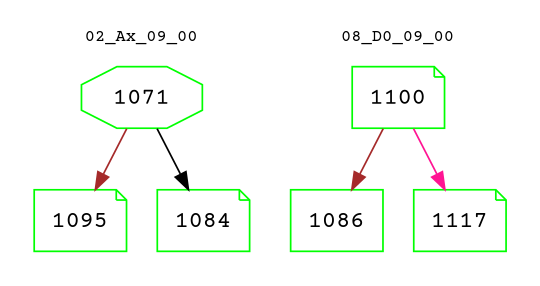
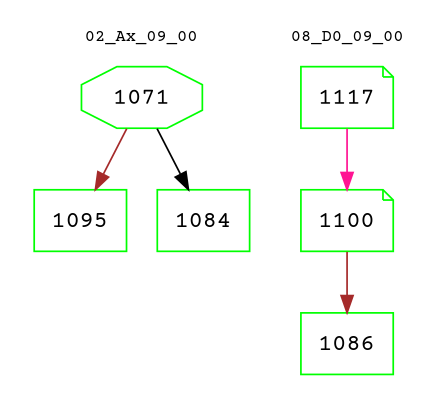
(425, 151) -> (347, 151)
(80, 221) -> (80, 221)
(203, 221) -> (203, 221)
